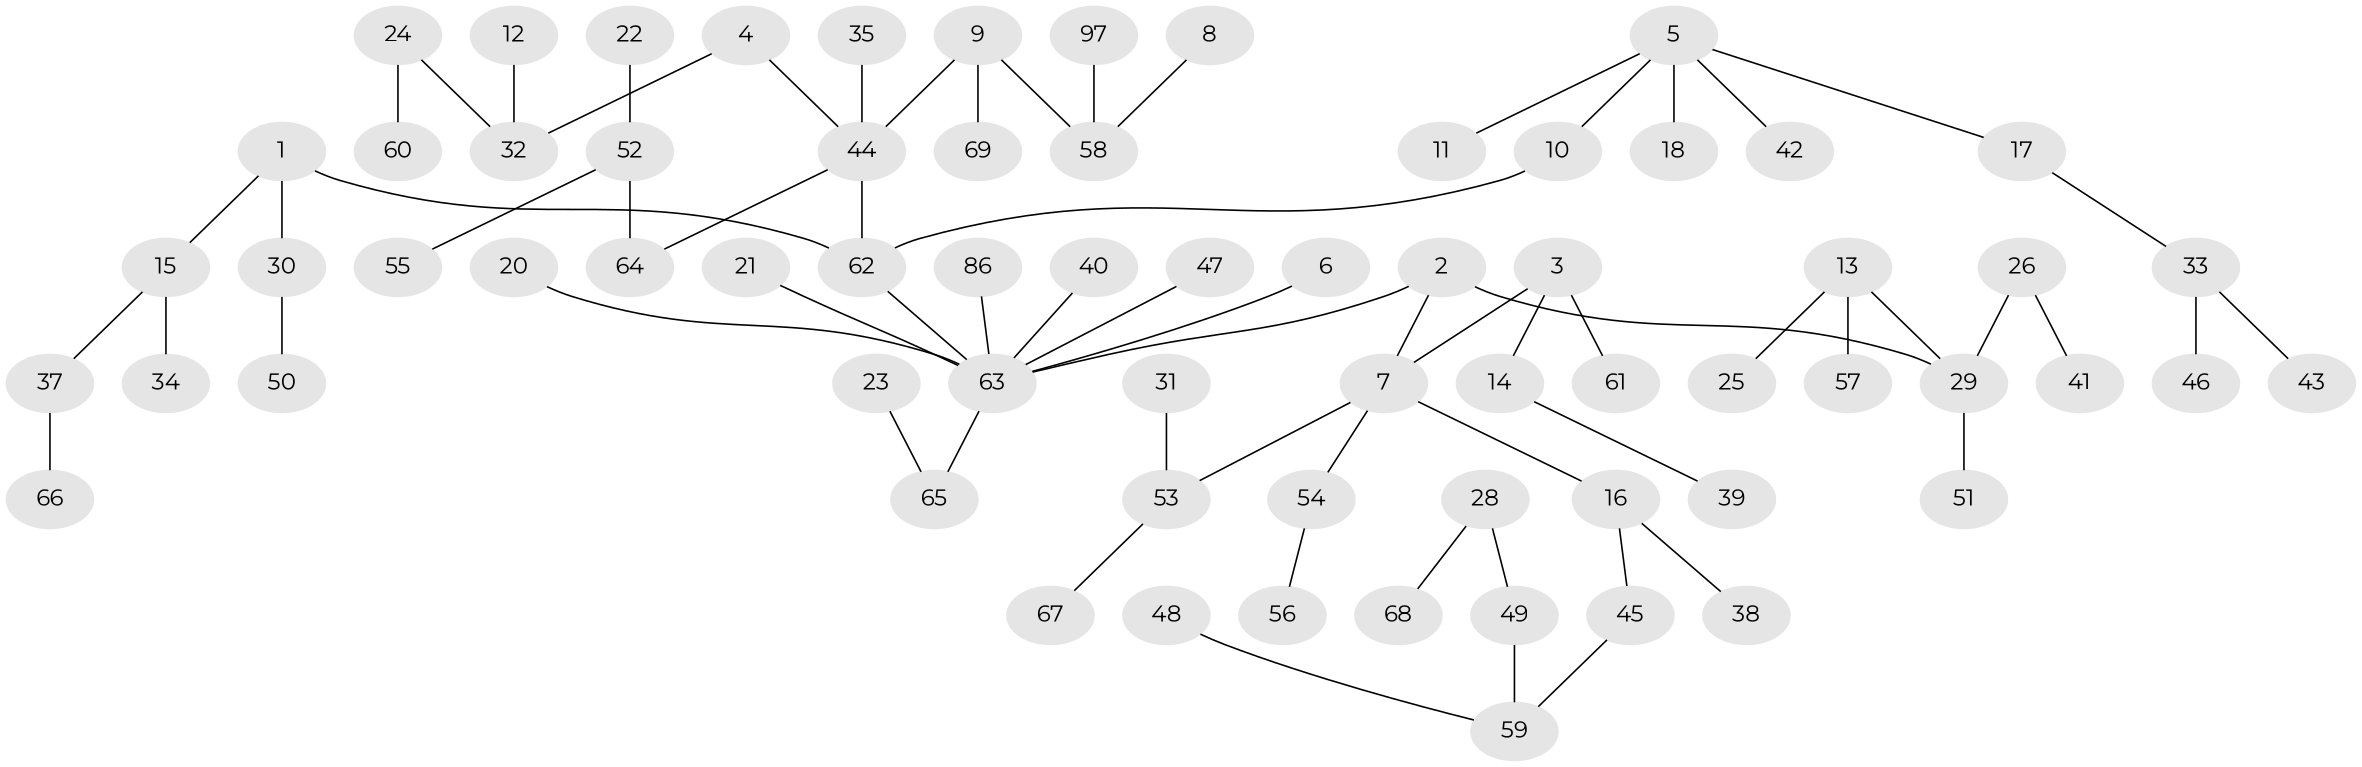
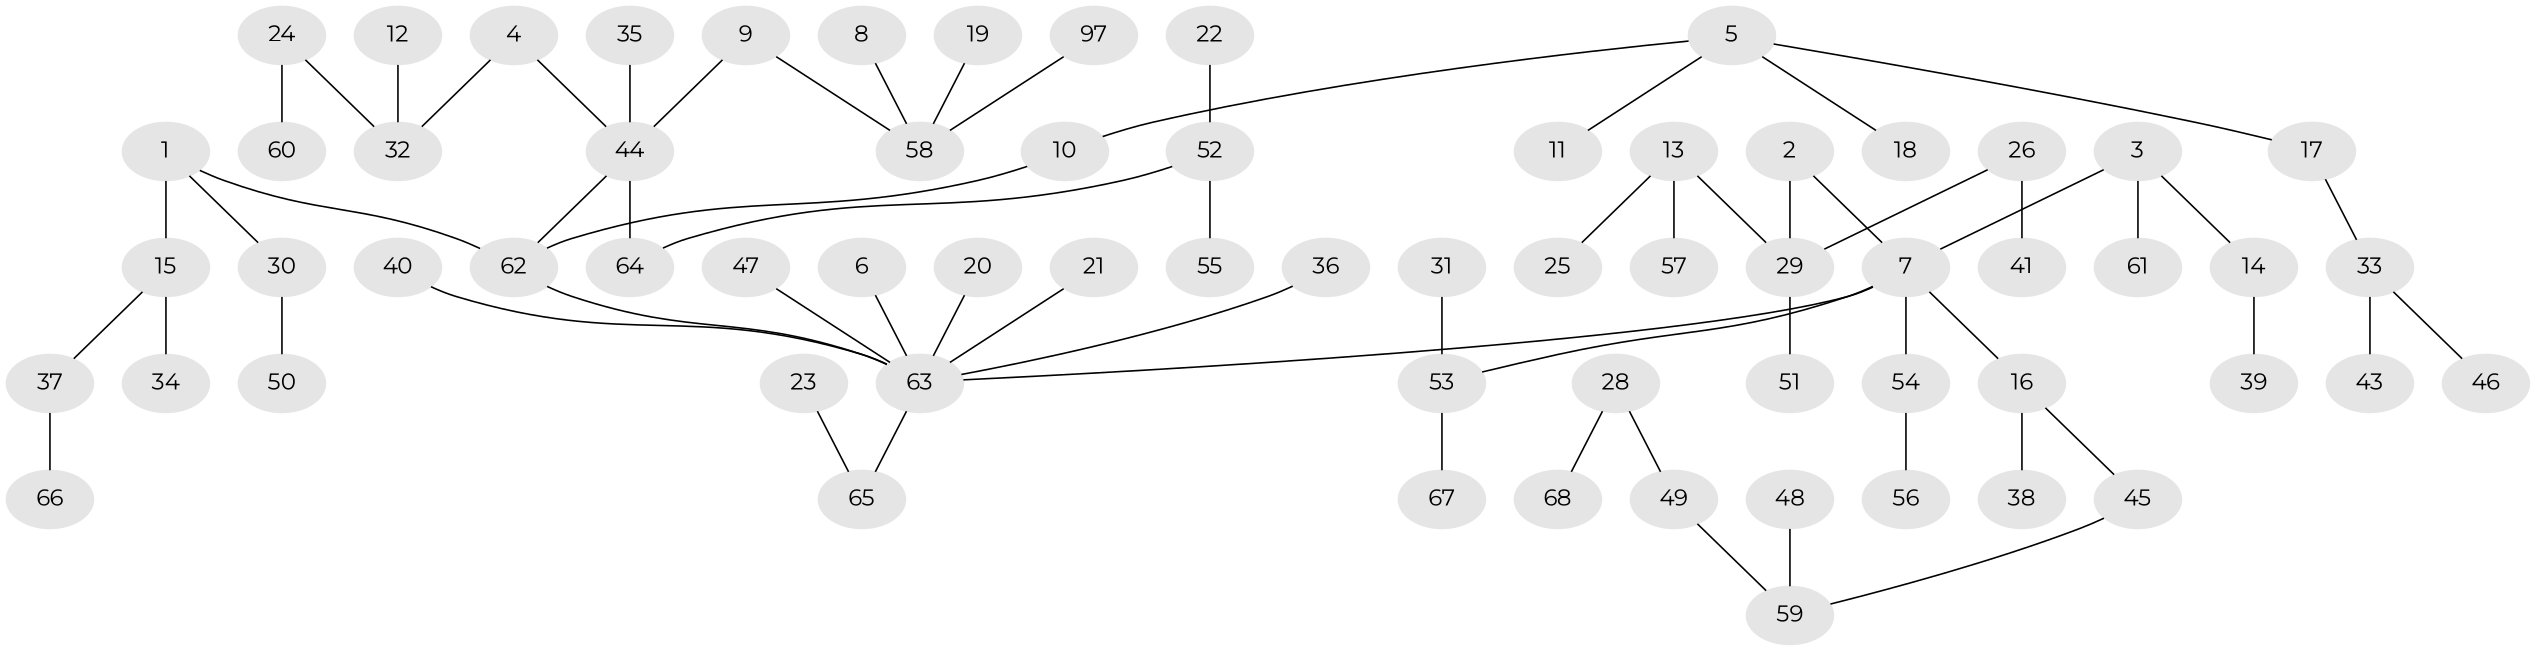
none -> (978, 35)
(978, 151) -> none
(1790, 151) -> none
(978, 267) -> (1326, 267)
(1222, 334) -> (1421, 351)
